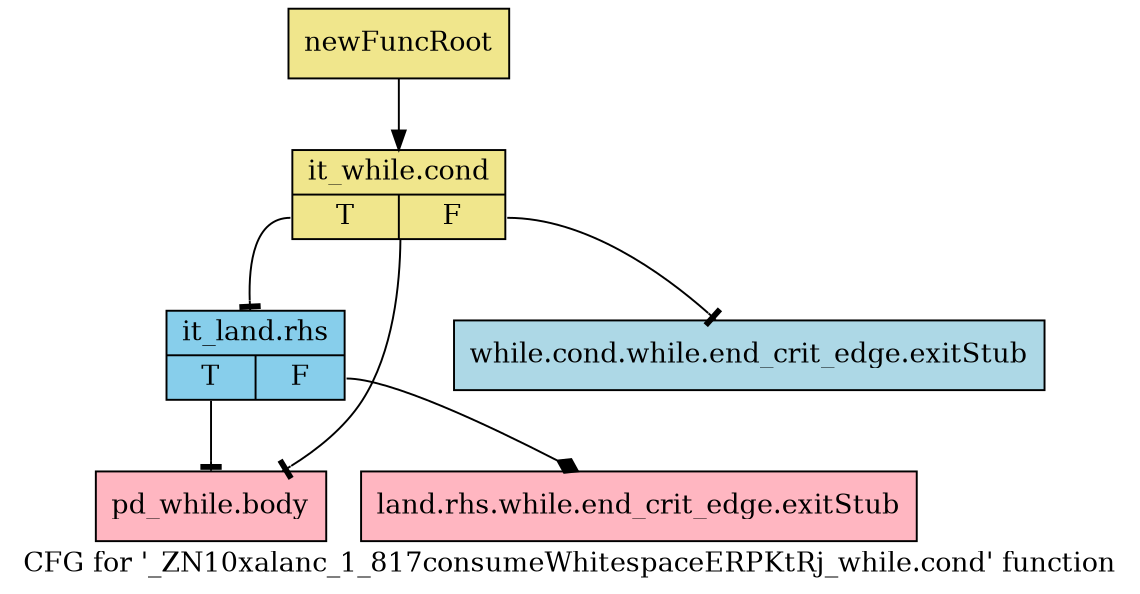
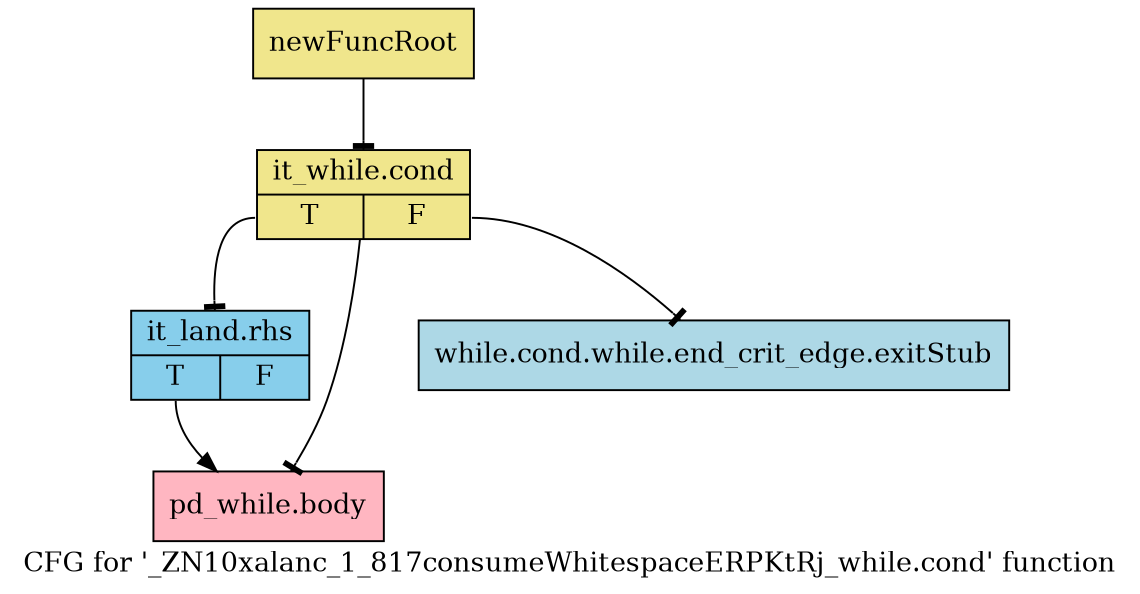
(399, 105) -> (364, 109)
(211, 431) -> (183, 432)
(639, 506) -> none
